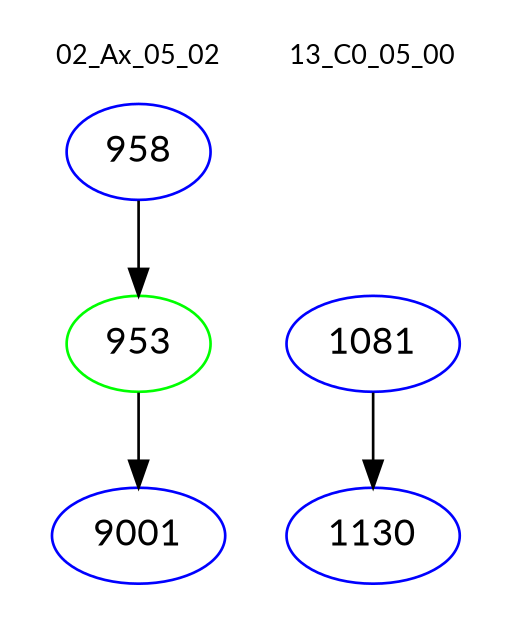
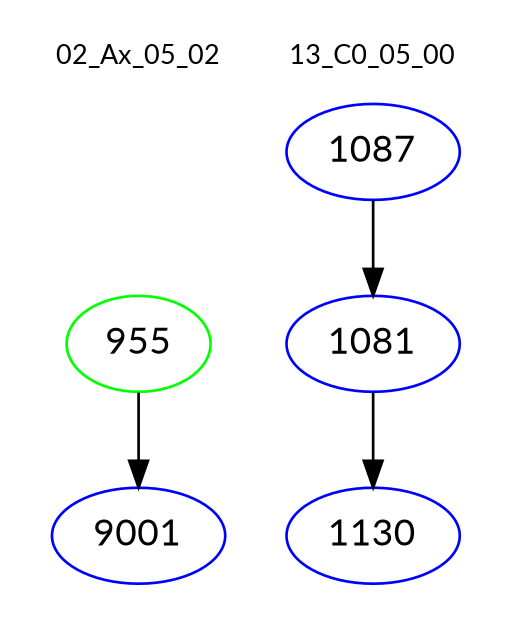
(139, 152) -> none
none -> (373, 152)
(139, 344) -> (139, 344)
